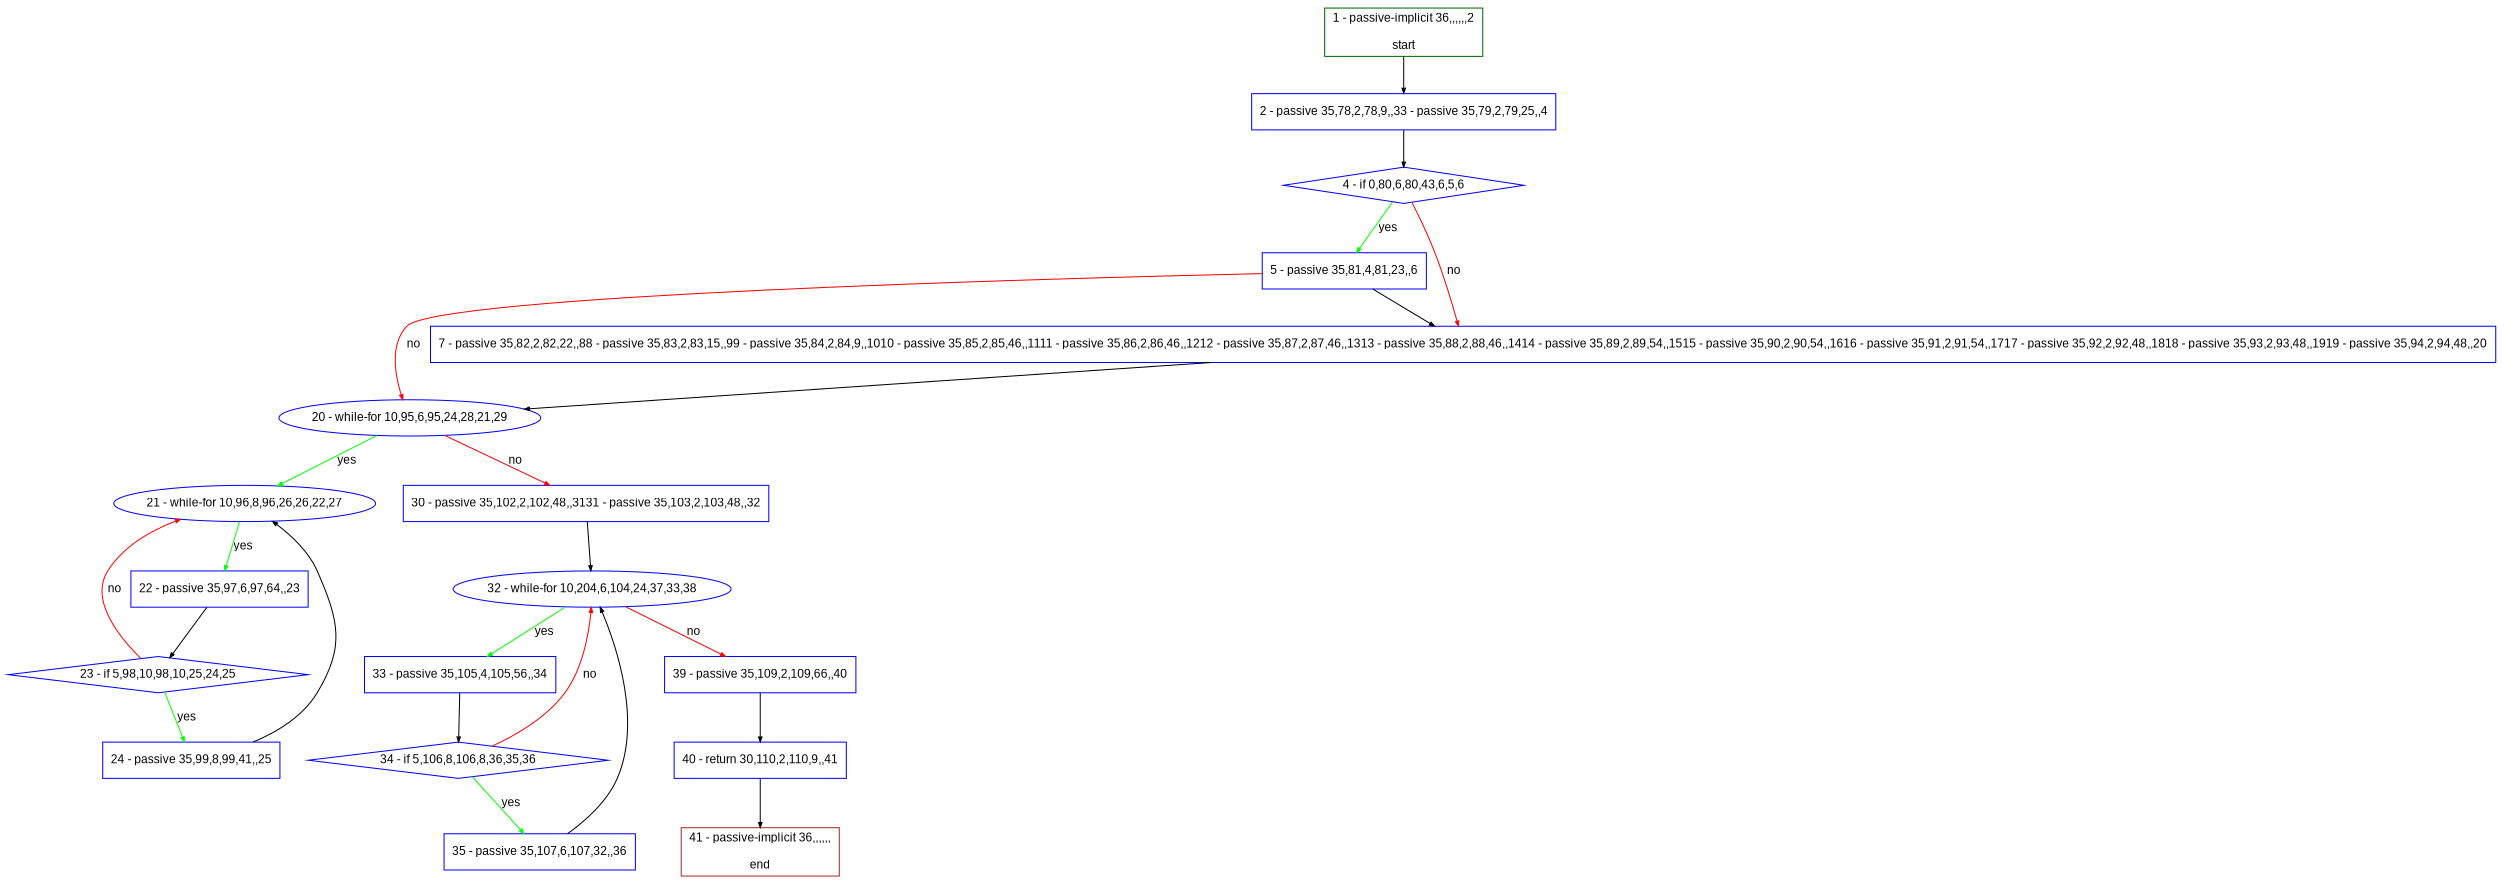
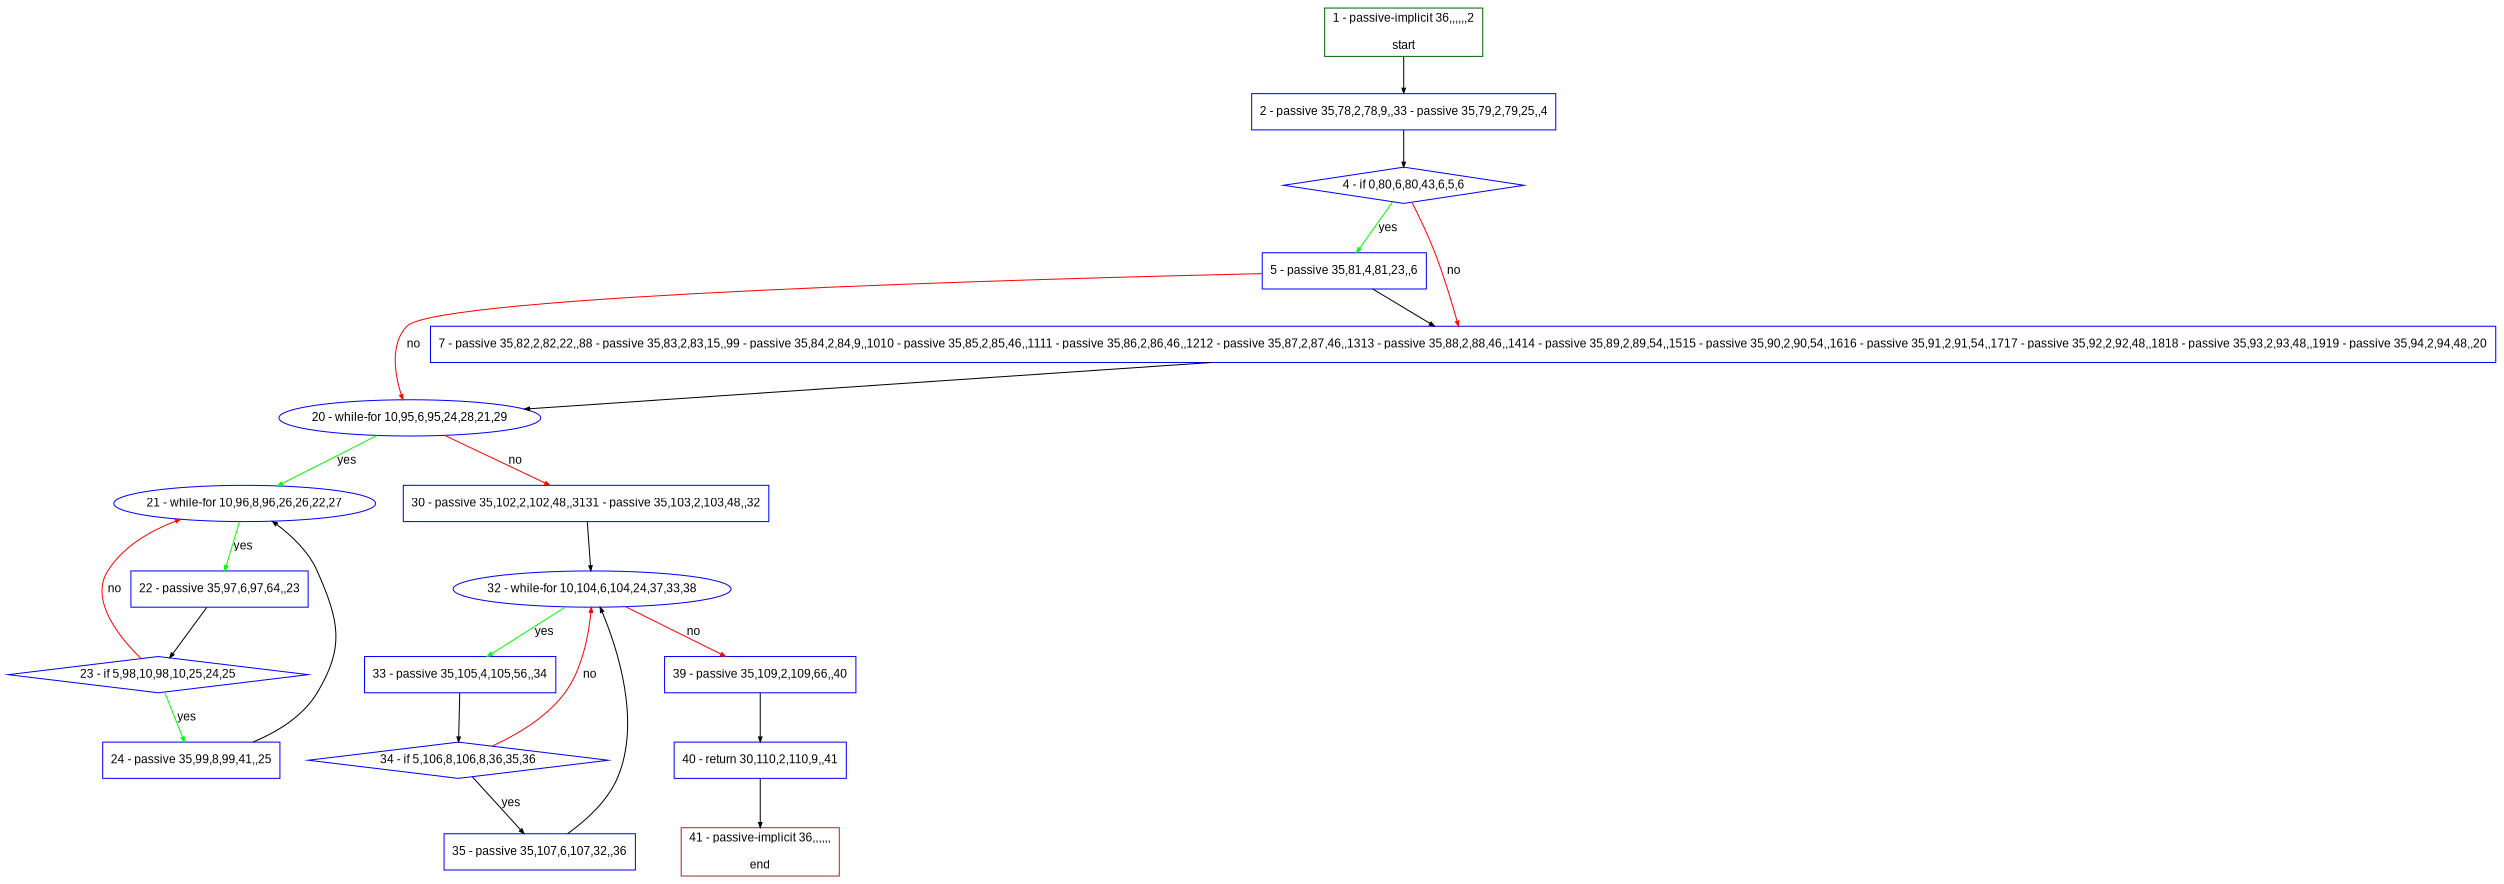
(592, 589) -> (592, 589)
(496, 803) -> (496, 803)
